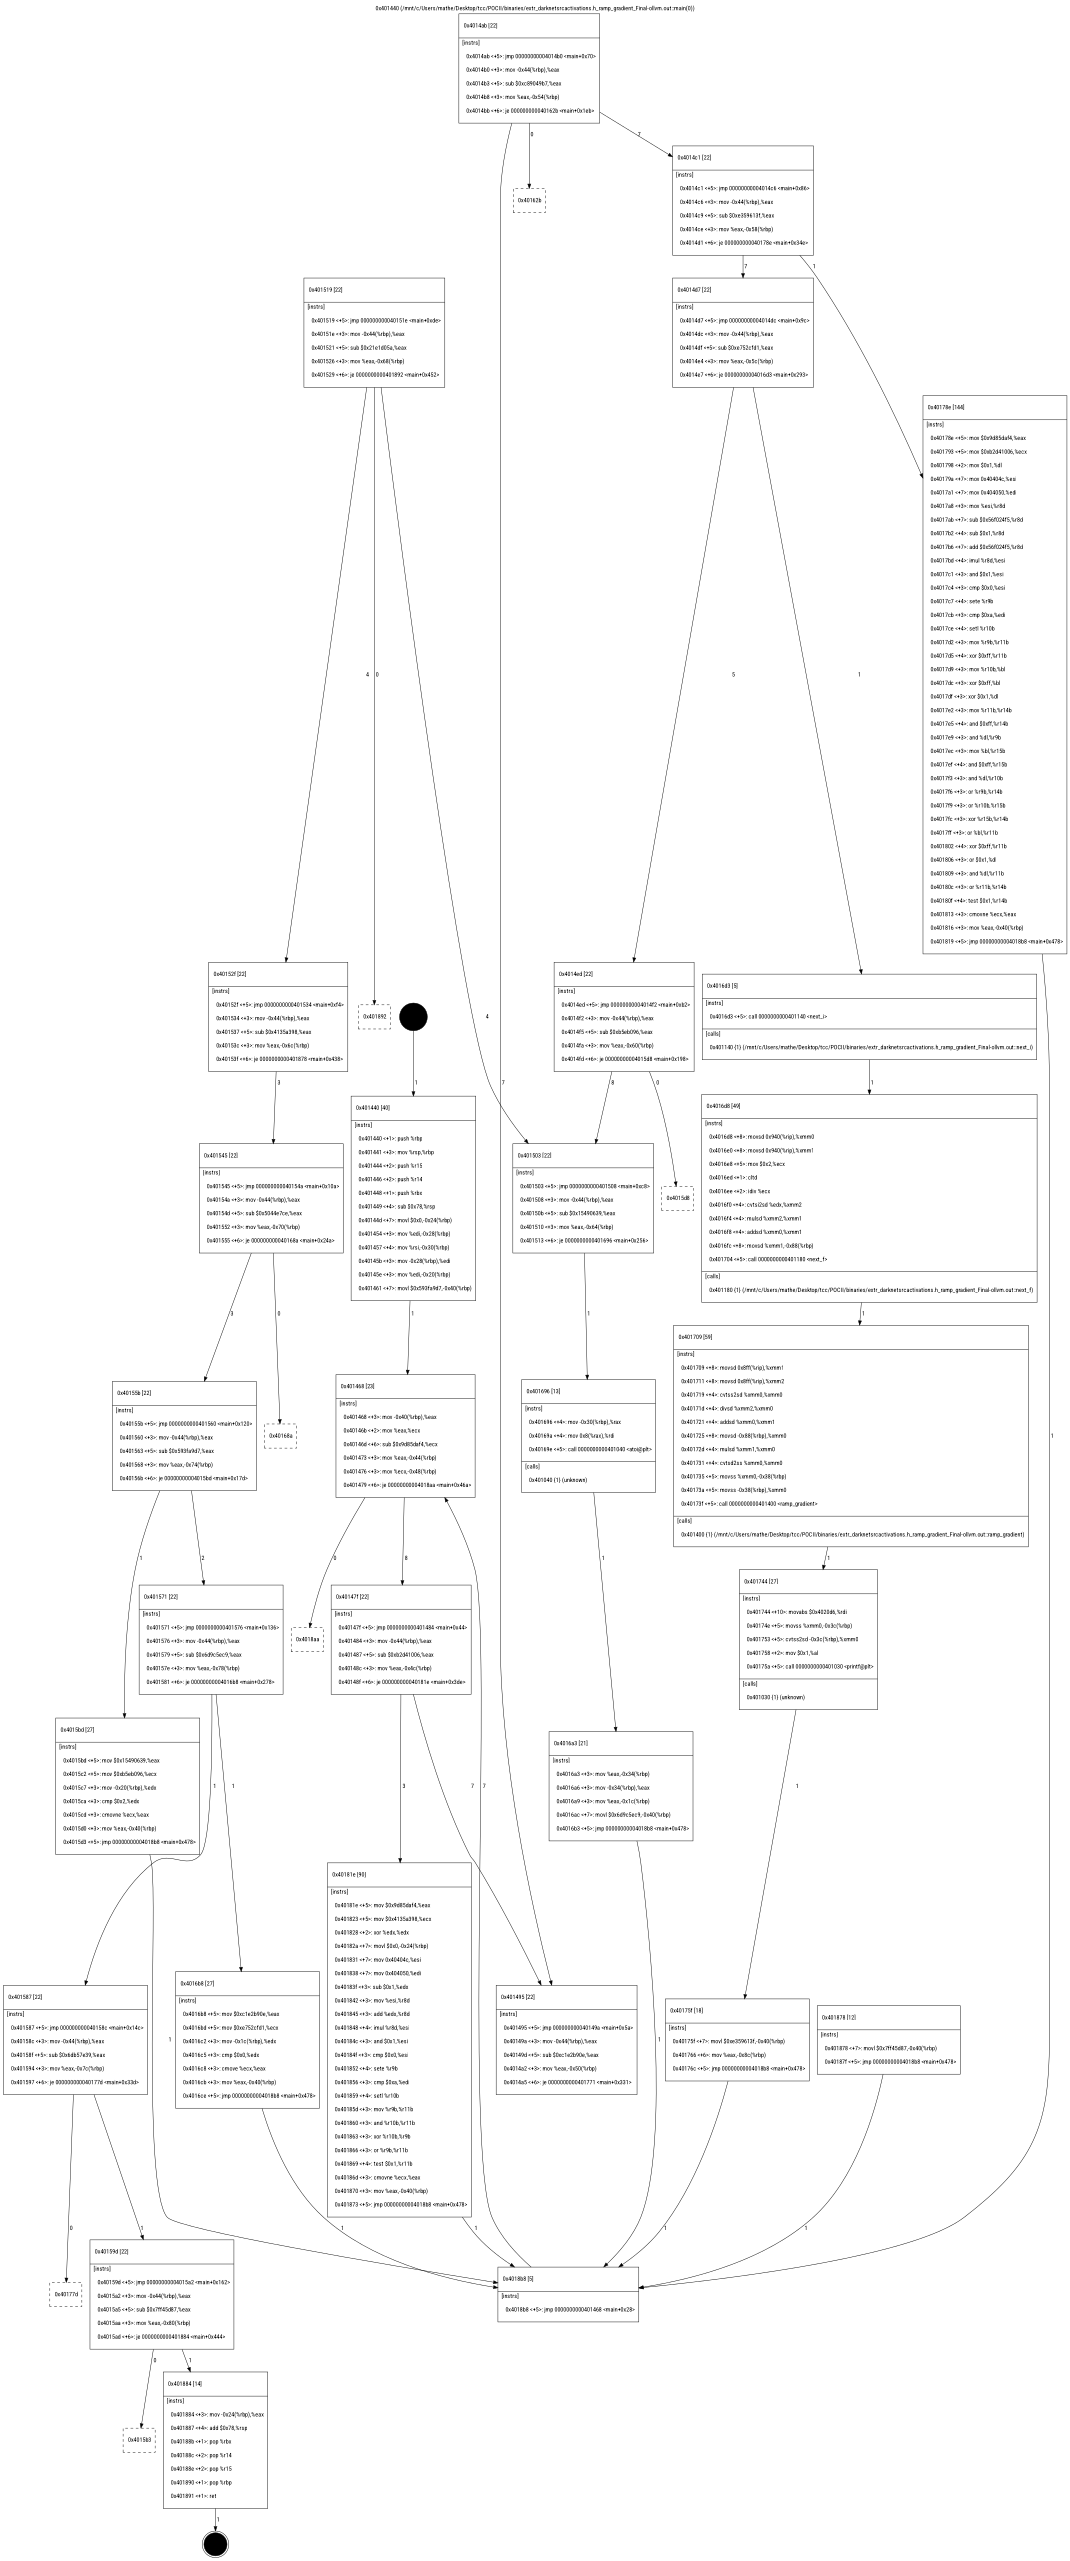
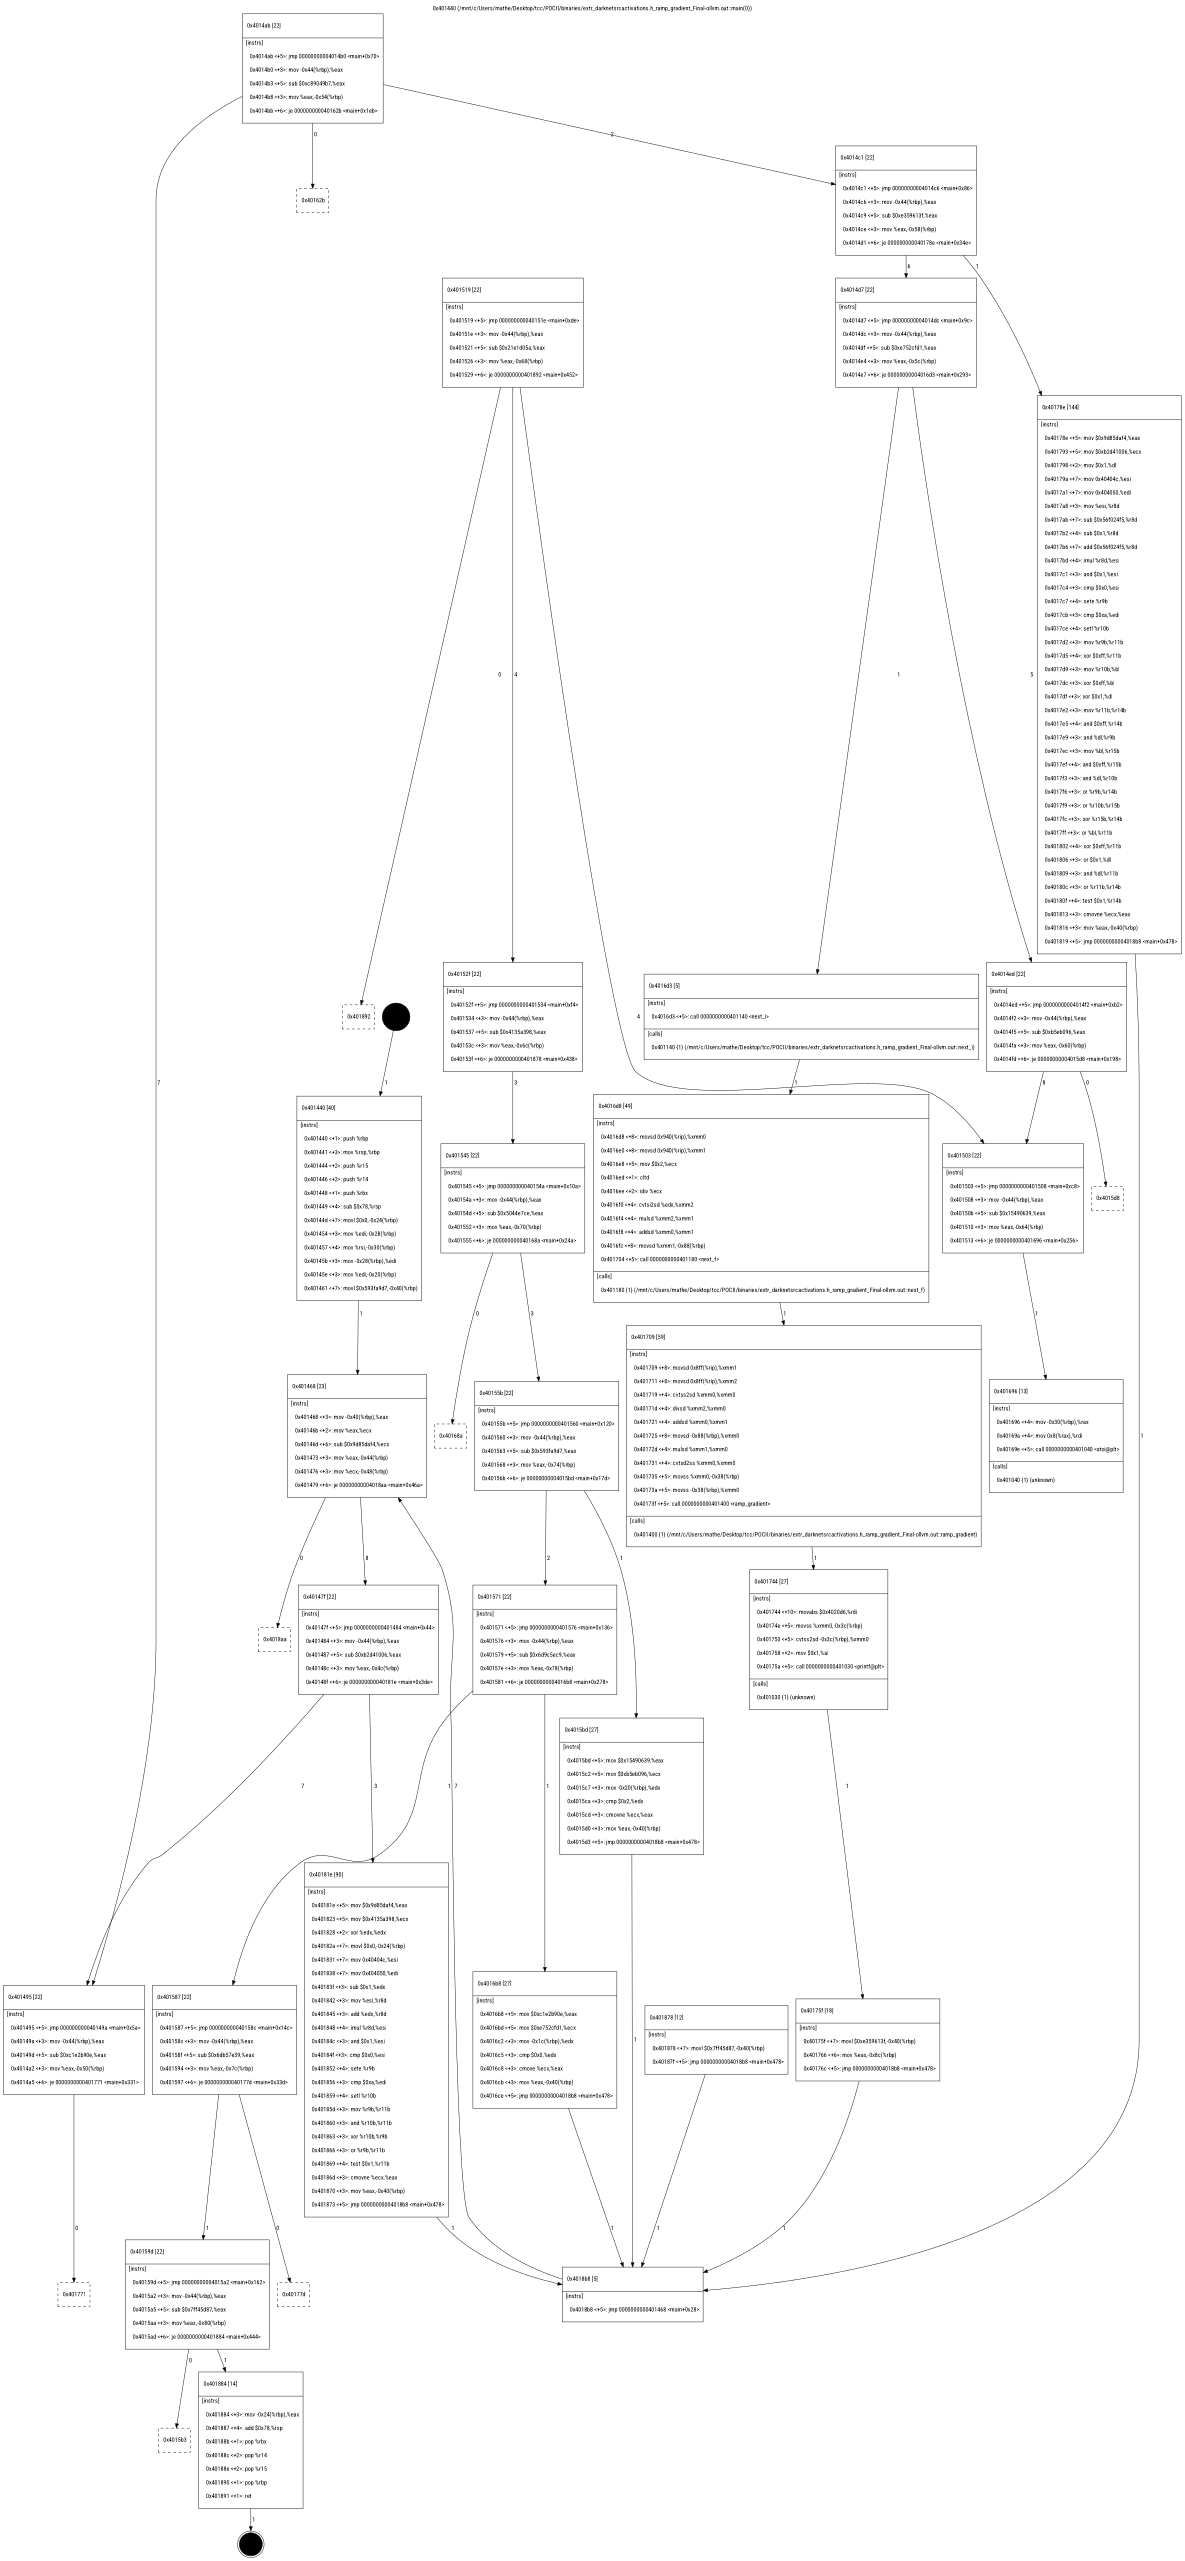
(639, 135) -> (612, 135)
(745, 267) -> (908, 267)
(621, 1786) -> none
none -> (74, 2294)
